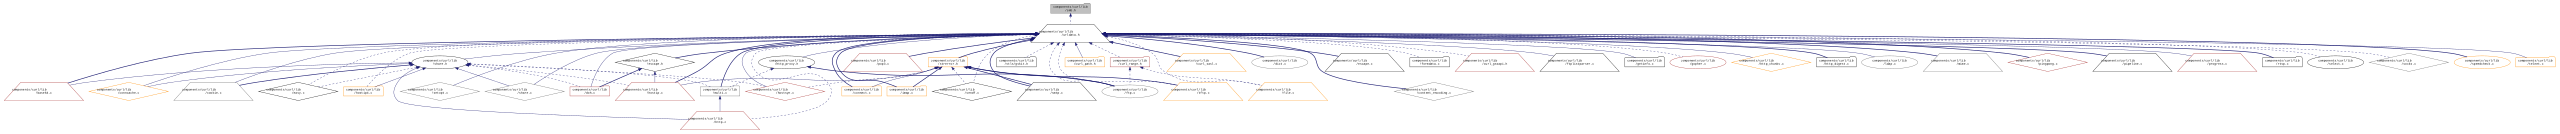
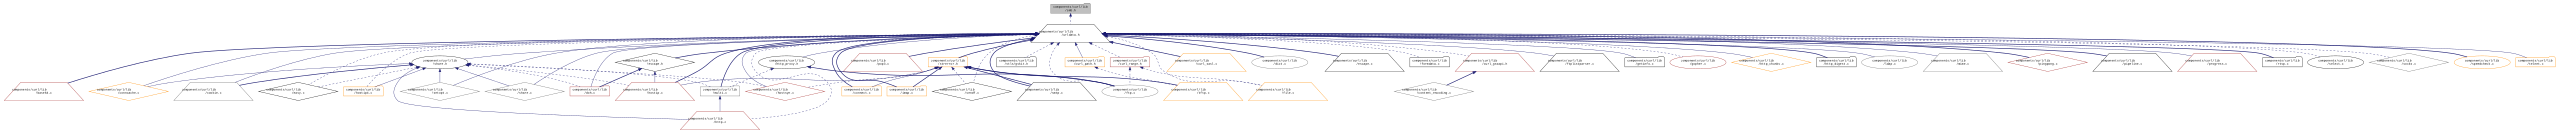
(1522, 37) -> (1522, 37)
(1263, 44) -> (1460, 79)
(239, 69) -> (440, 77)
(1108, 82) -> (1127, 76)
